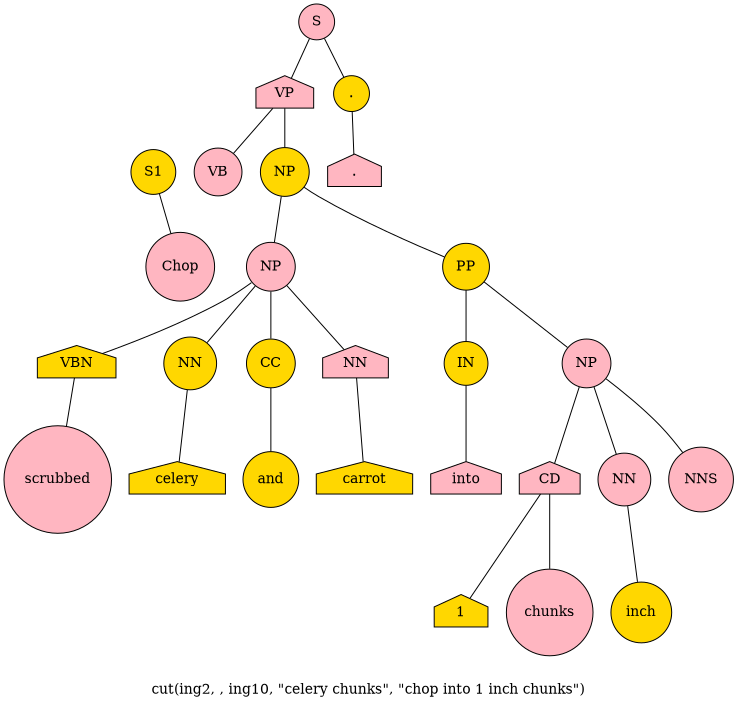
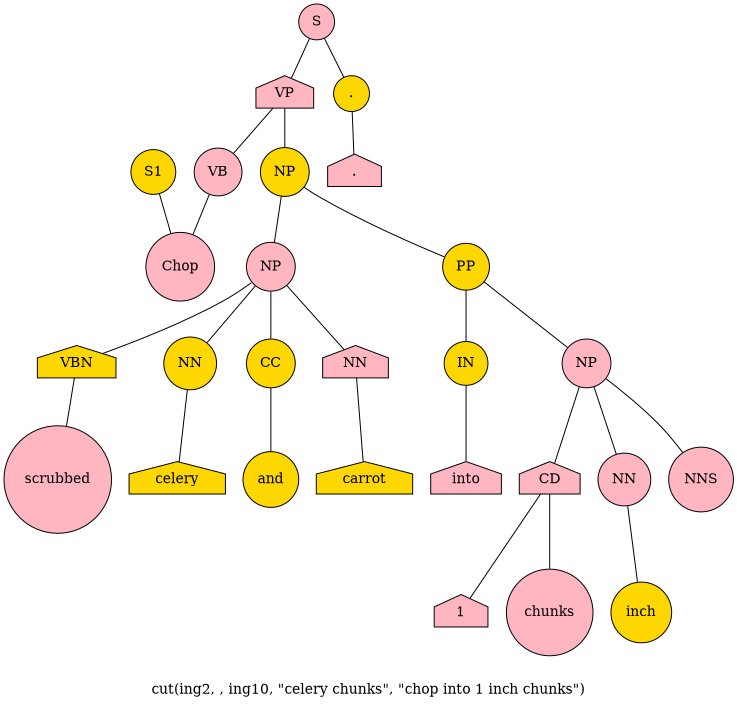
none -> (201, 214)
(461, 612) -> (461, 612)
